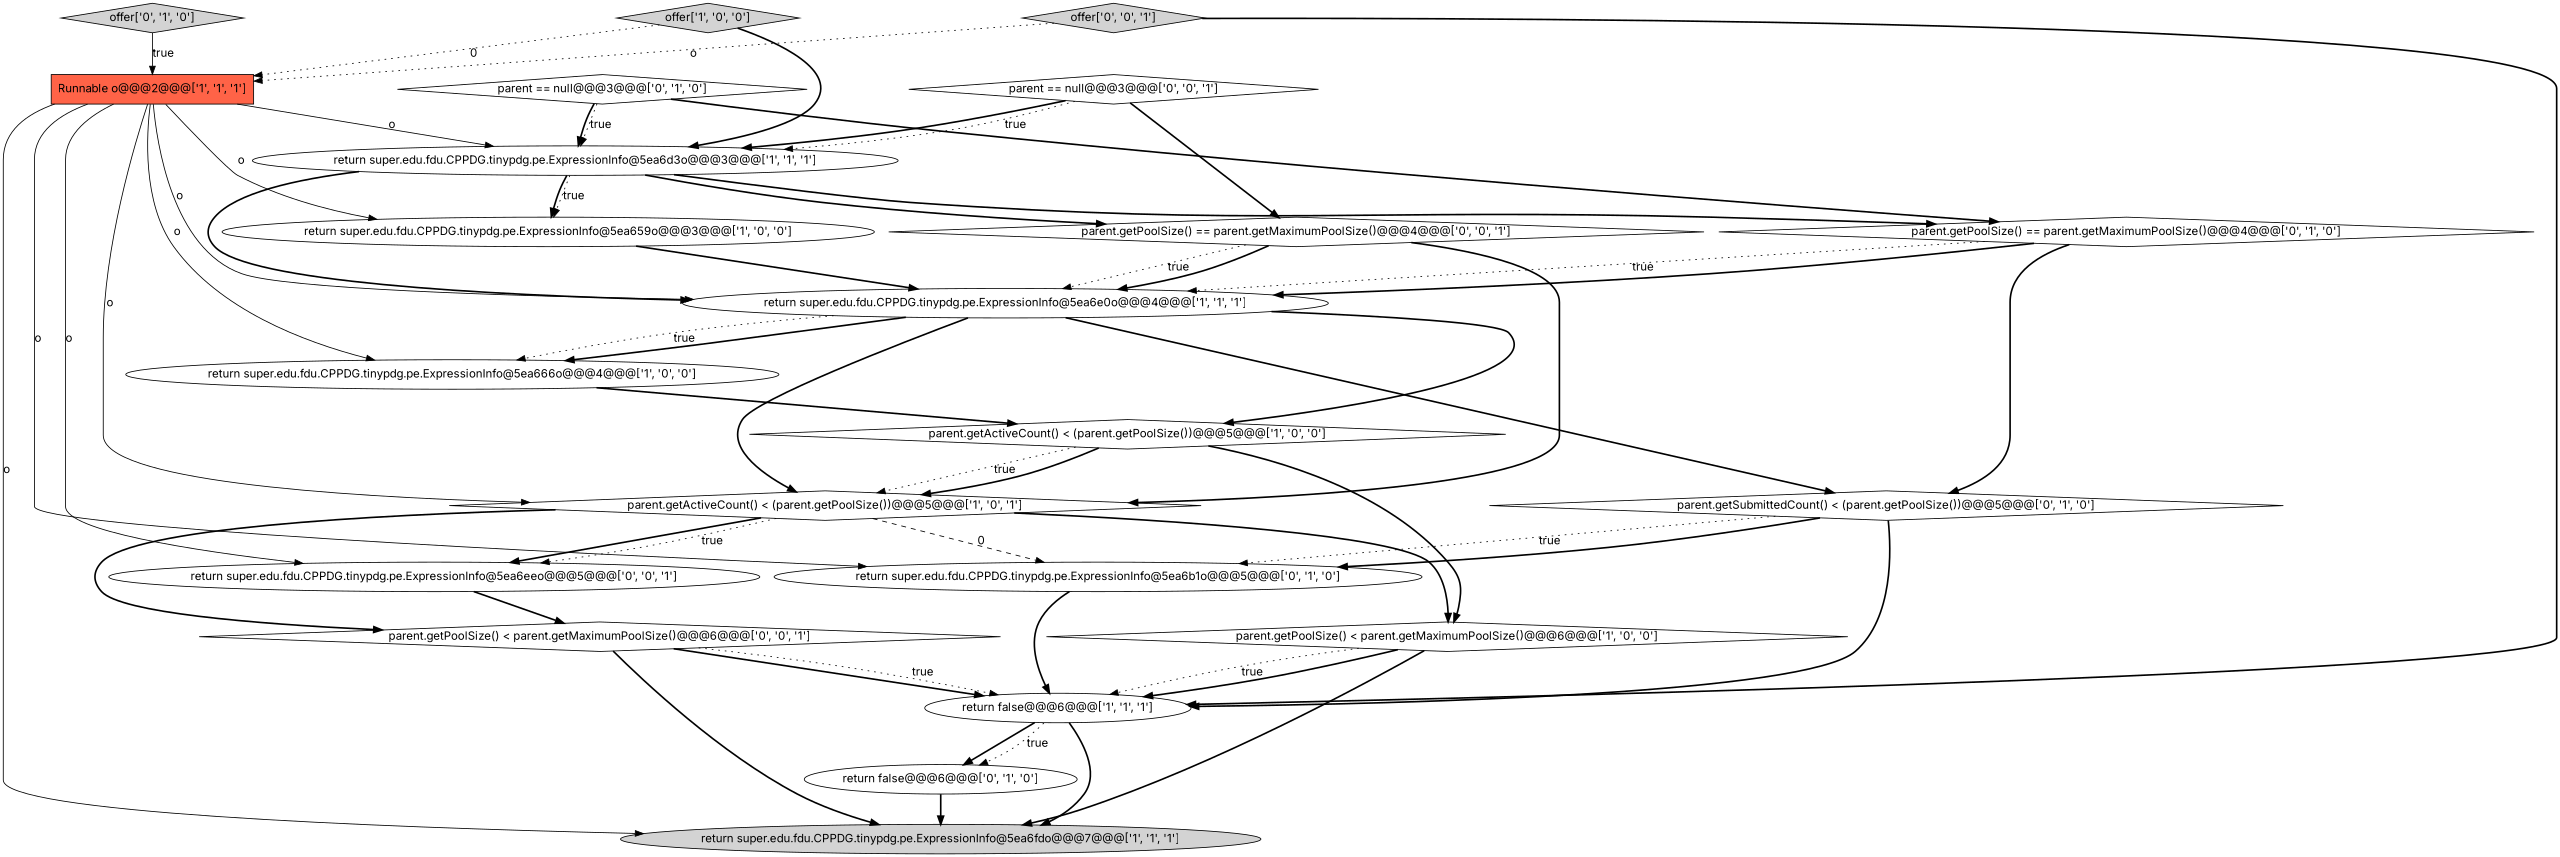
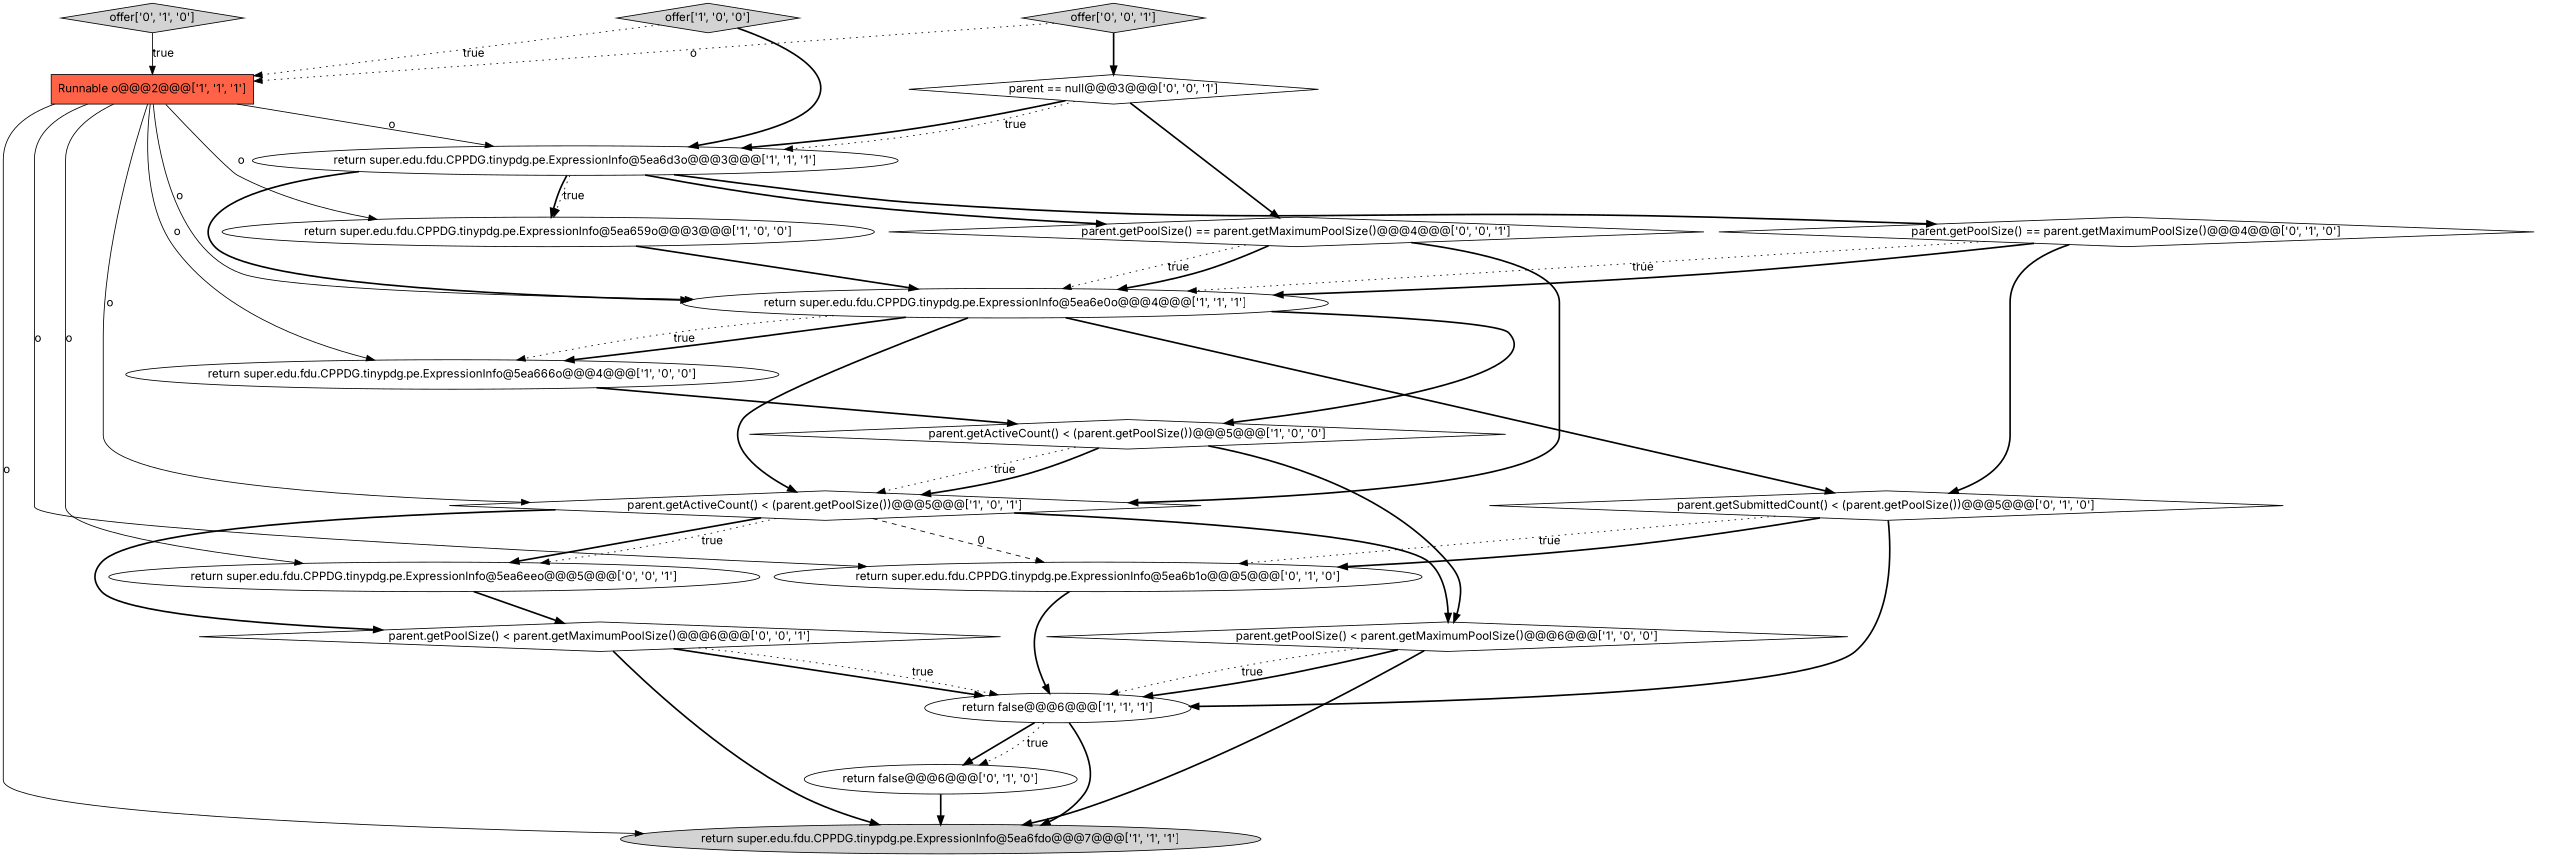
(474, 54) -> (474, 54)
(602, 89) -> none
(2557, 364) -> (1114, 50)
